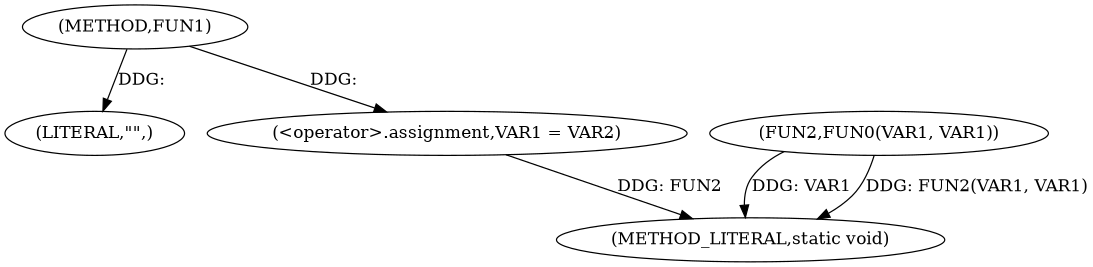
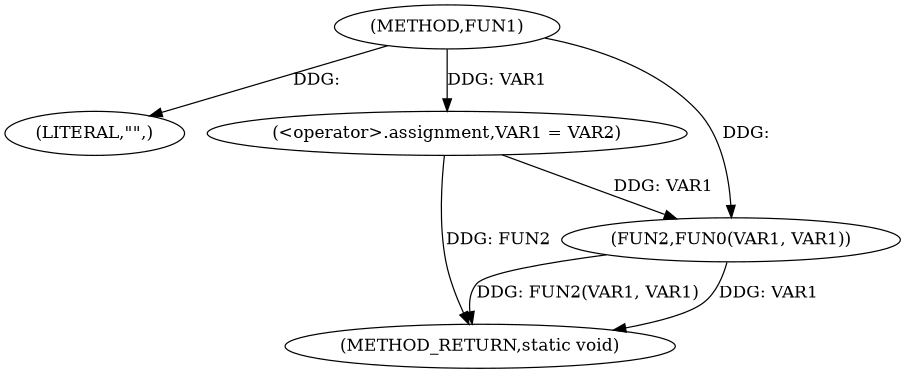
(336, 80) -> (497, 80)
none -> (671, 88)
none -> (583, 185)
(751, 240) -> (480, 346)
